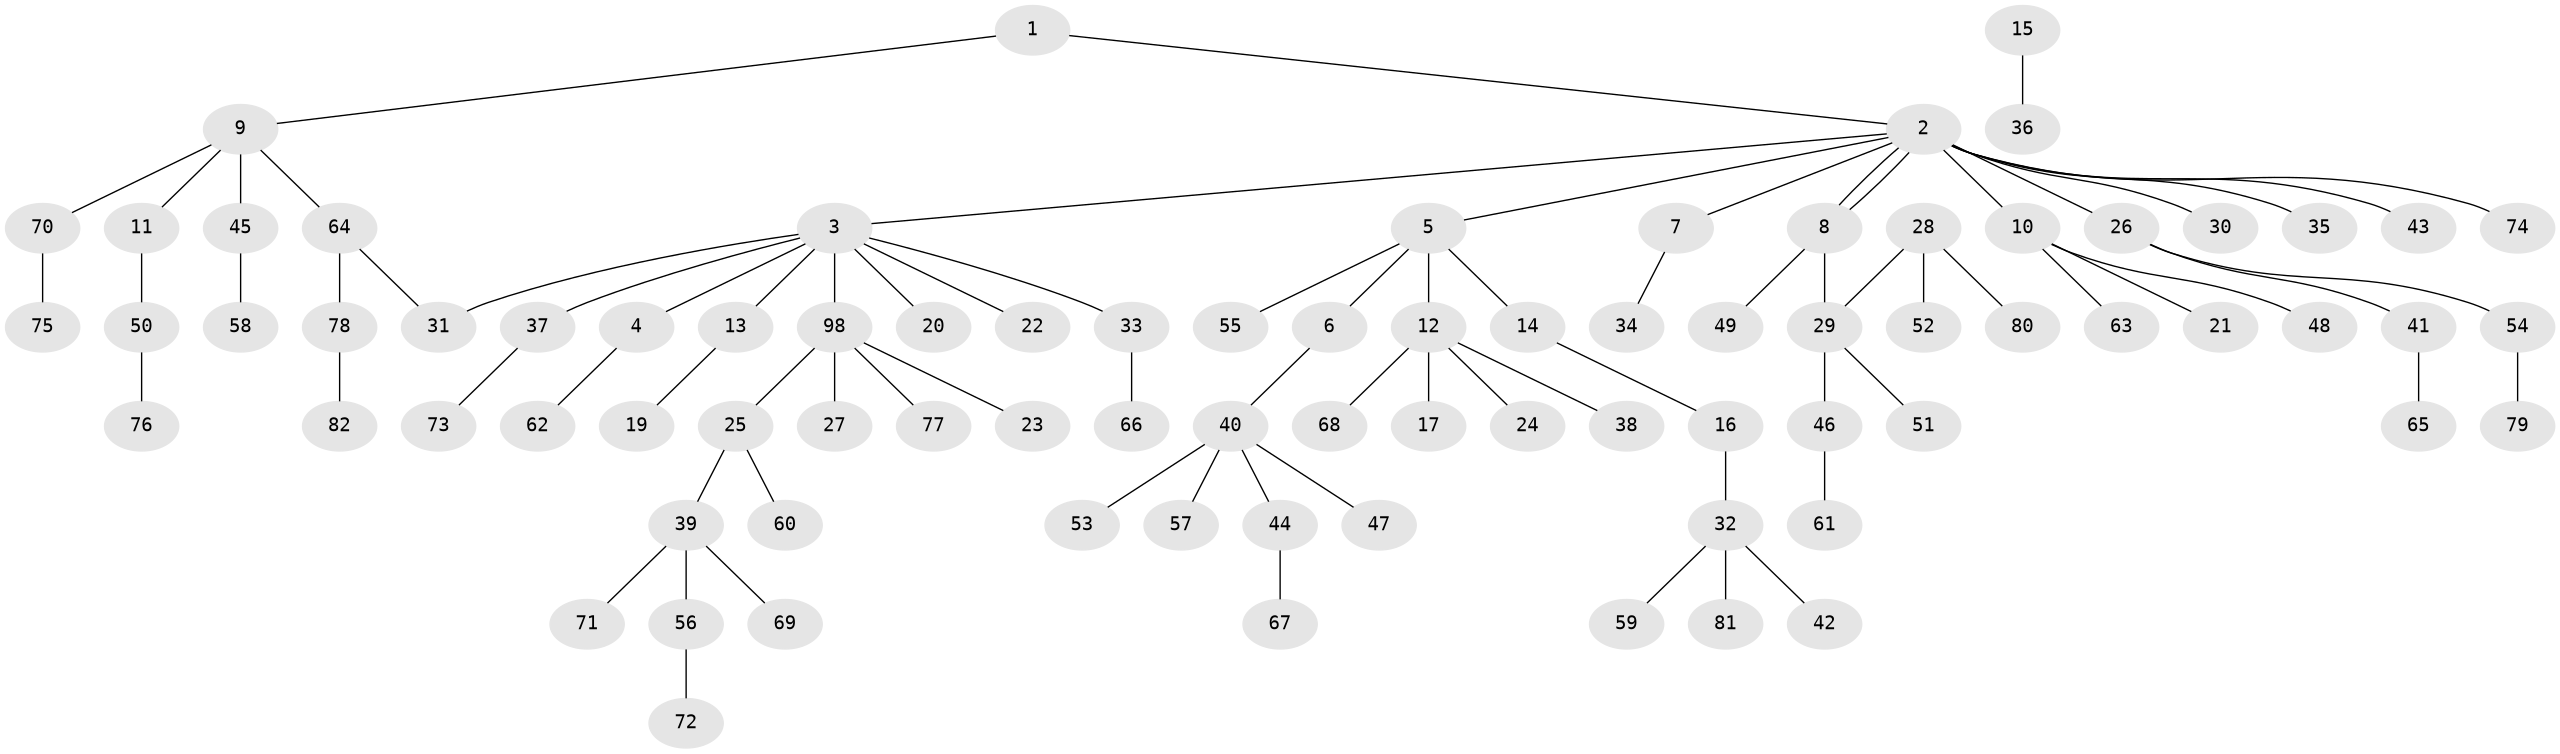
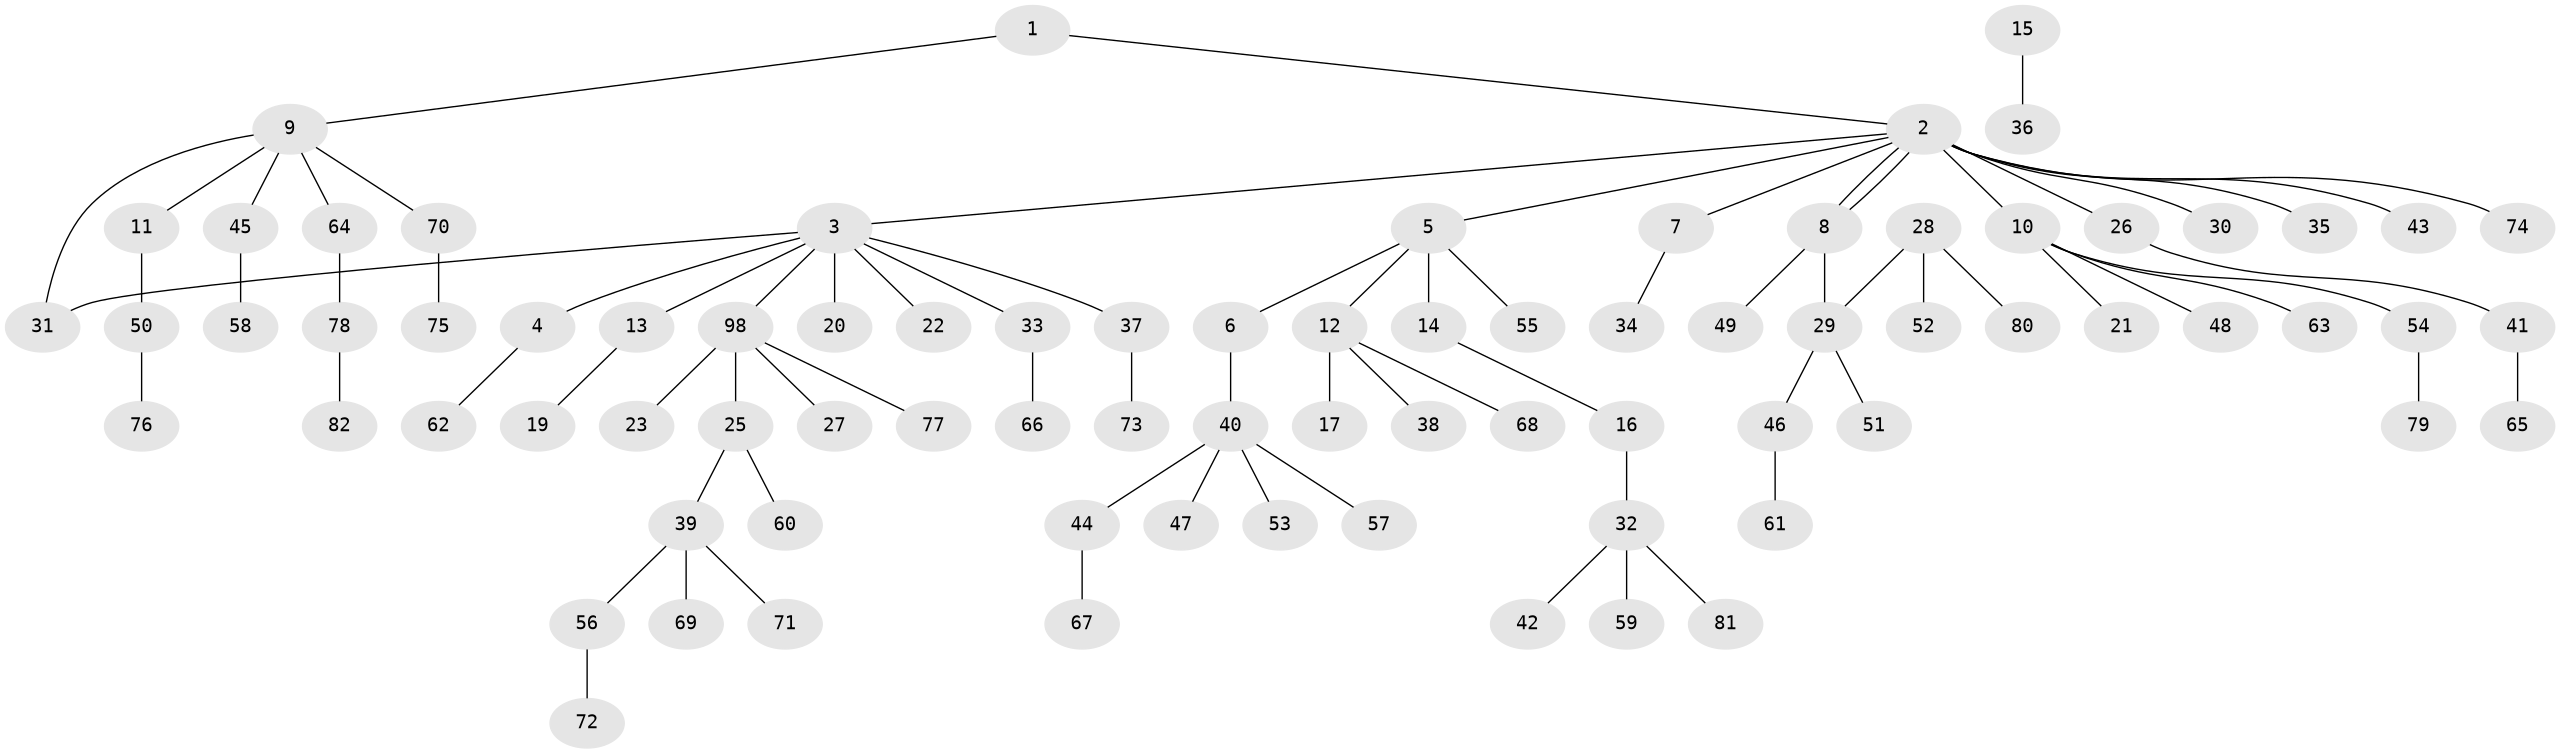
(389, 278) -> (119, 183)
(2320, 278) -> (2221, 278)
(1528, 426) -> none
